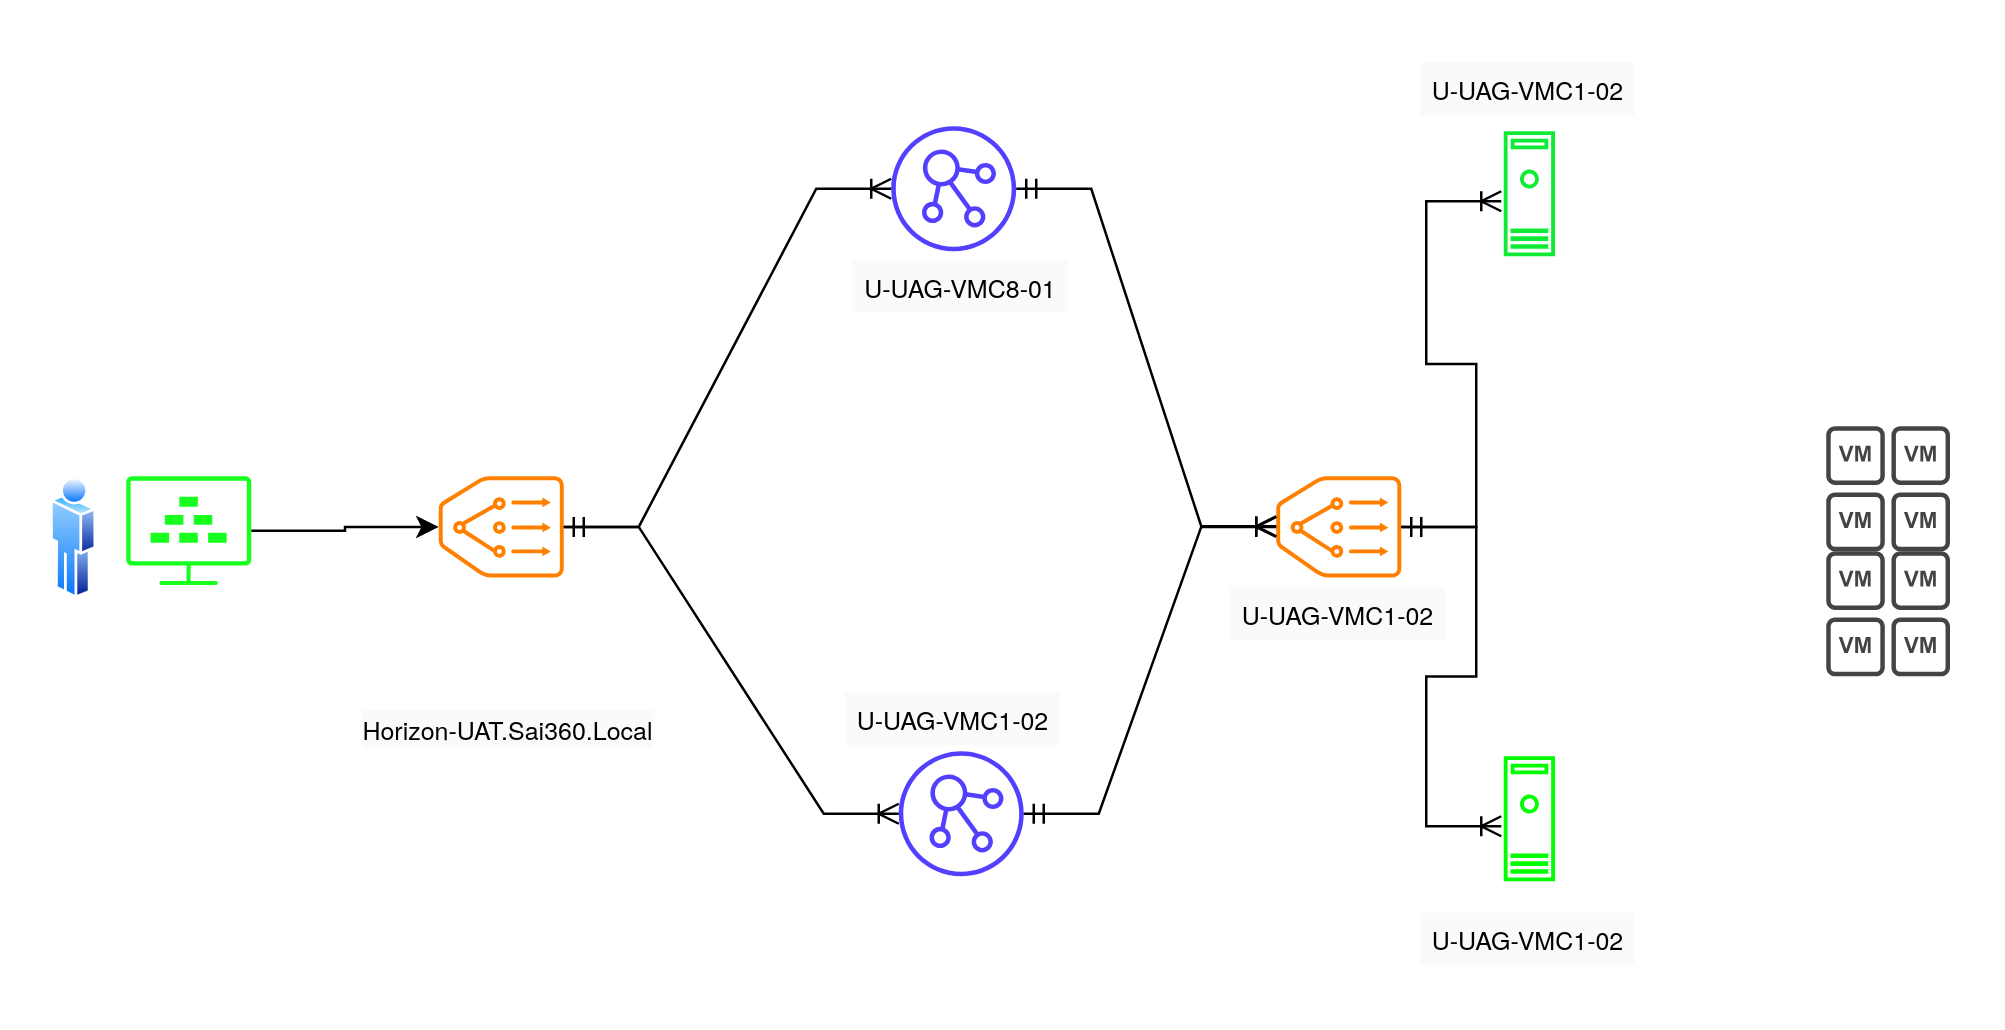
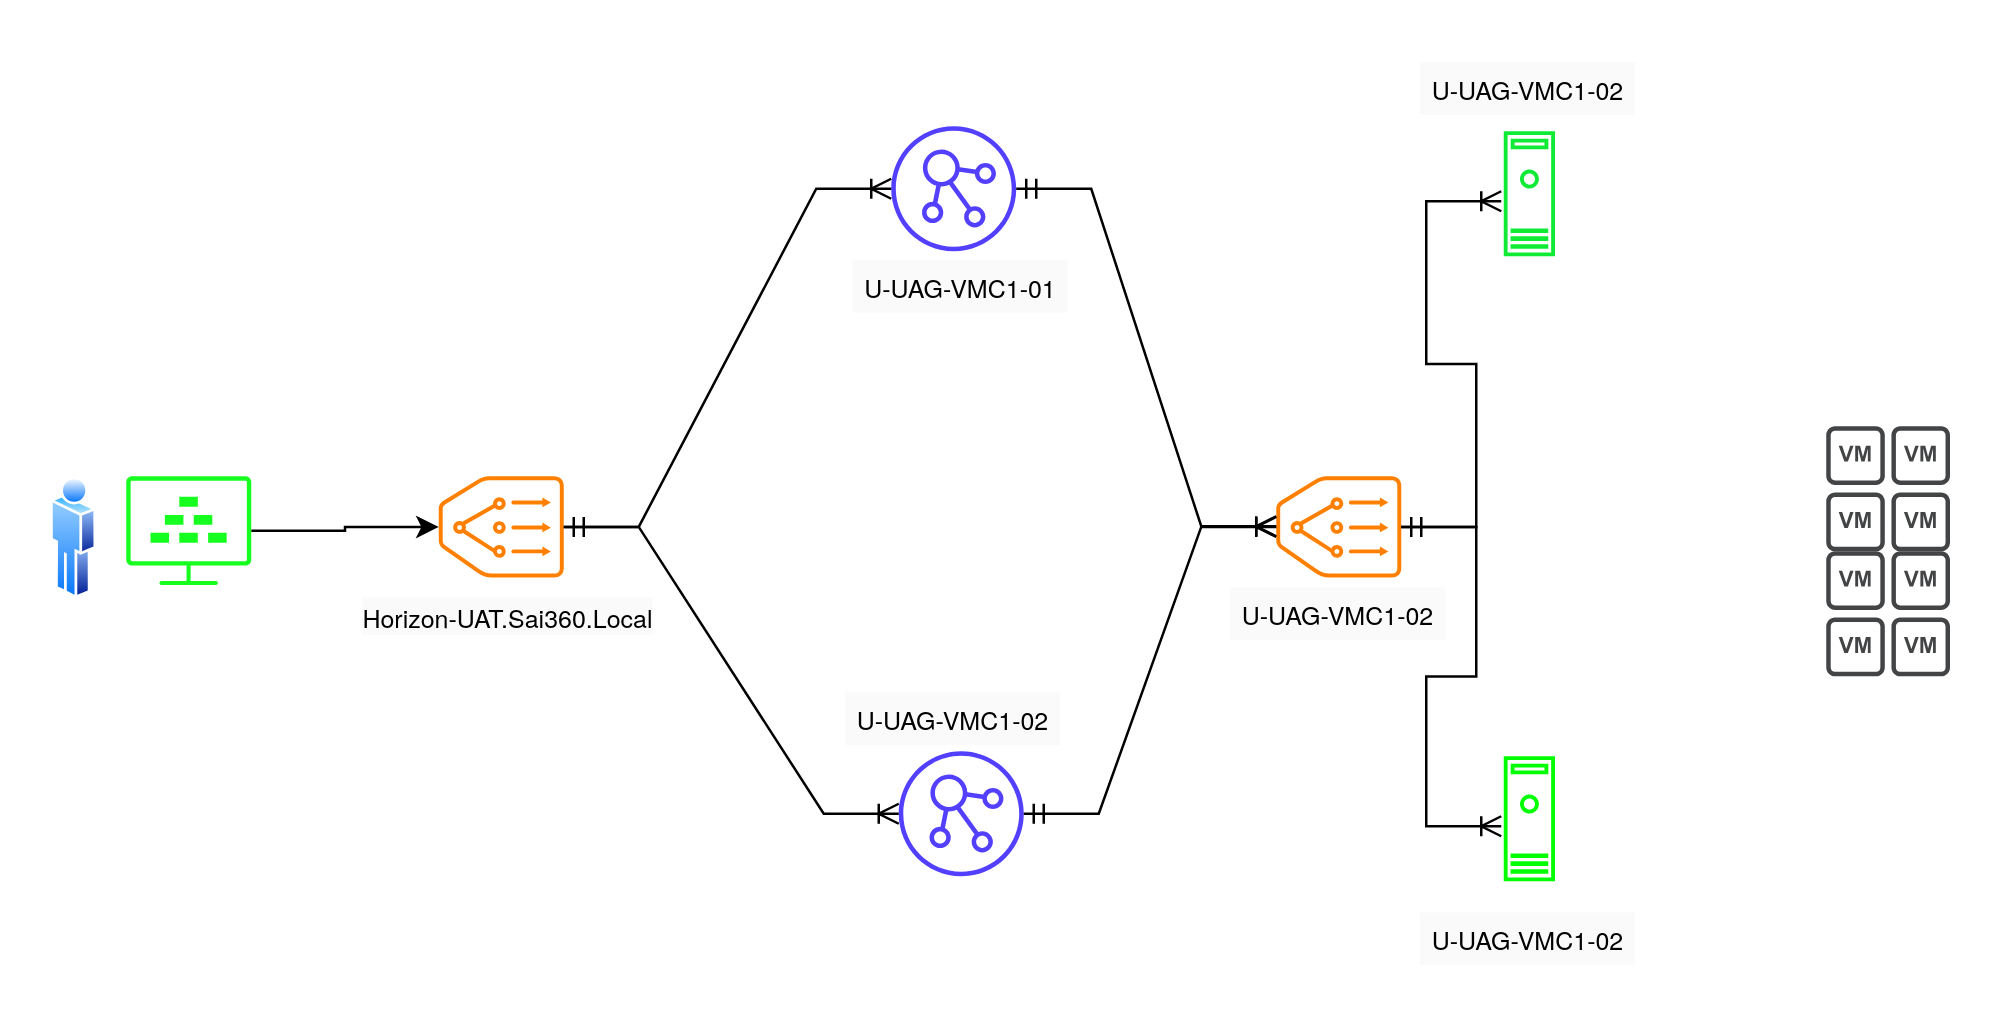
(961, 286) -> (961, 286)
(509, 728) -> (509, 615)
